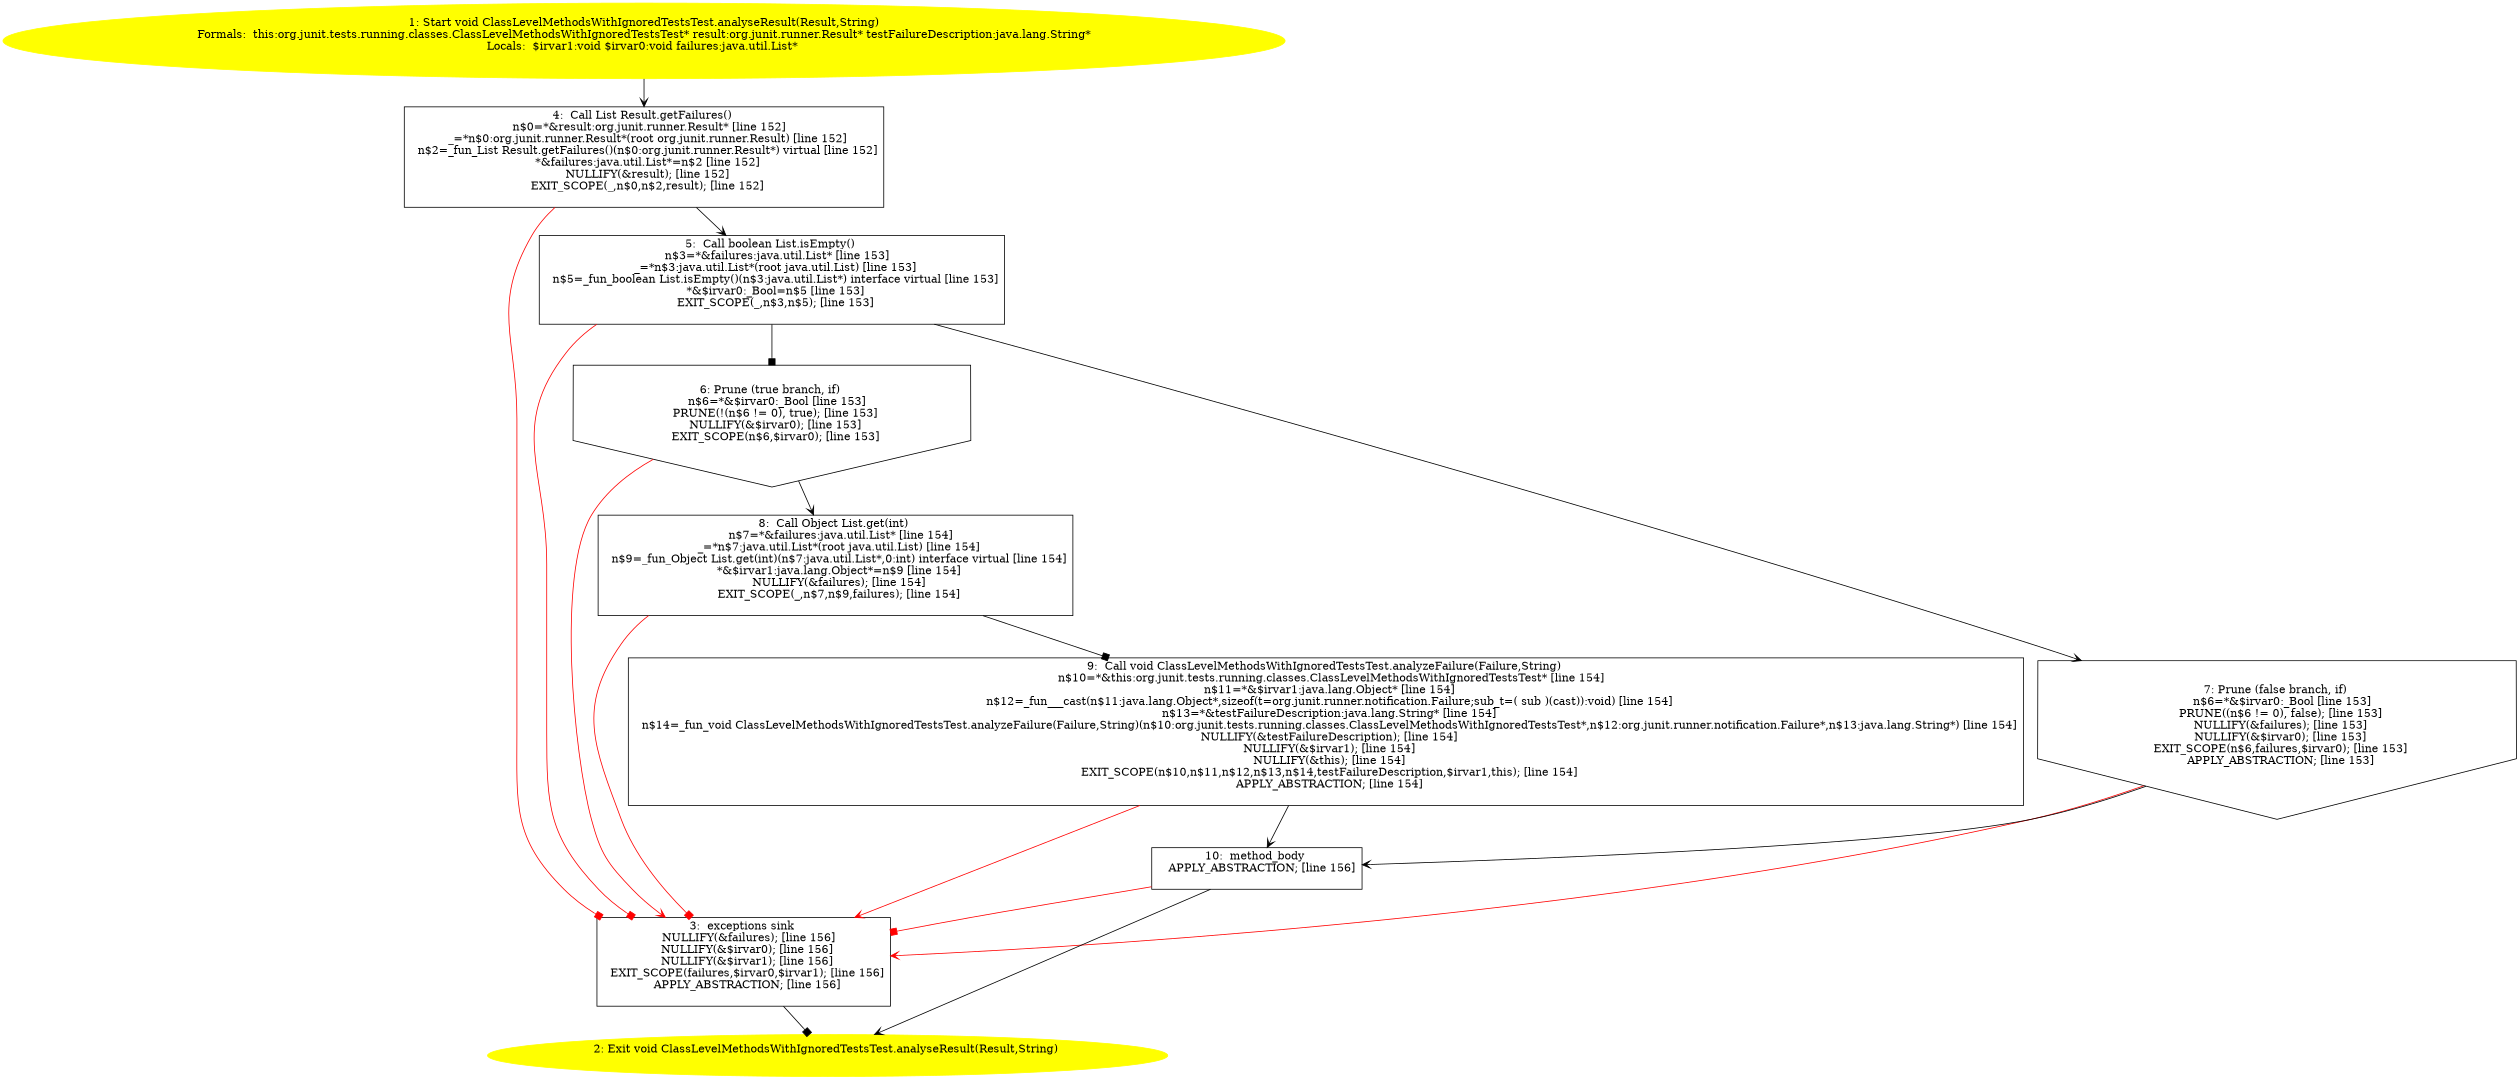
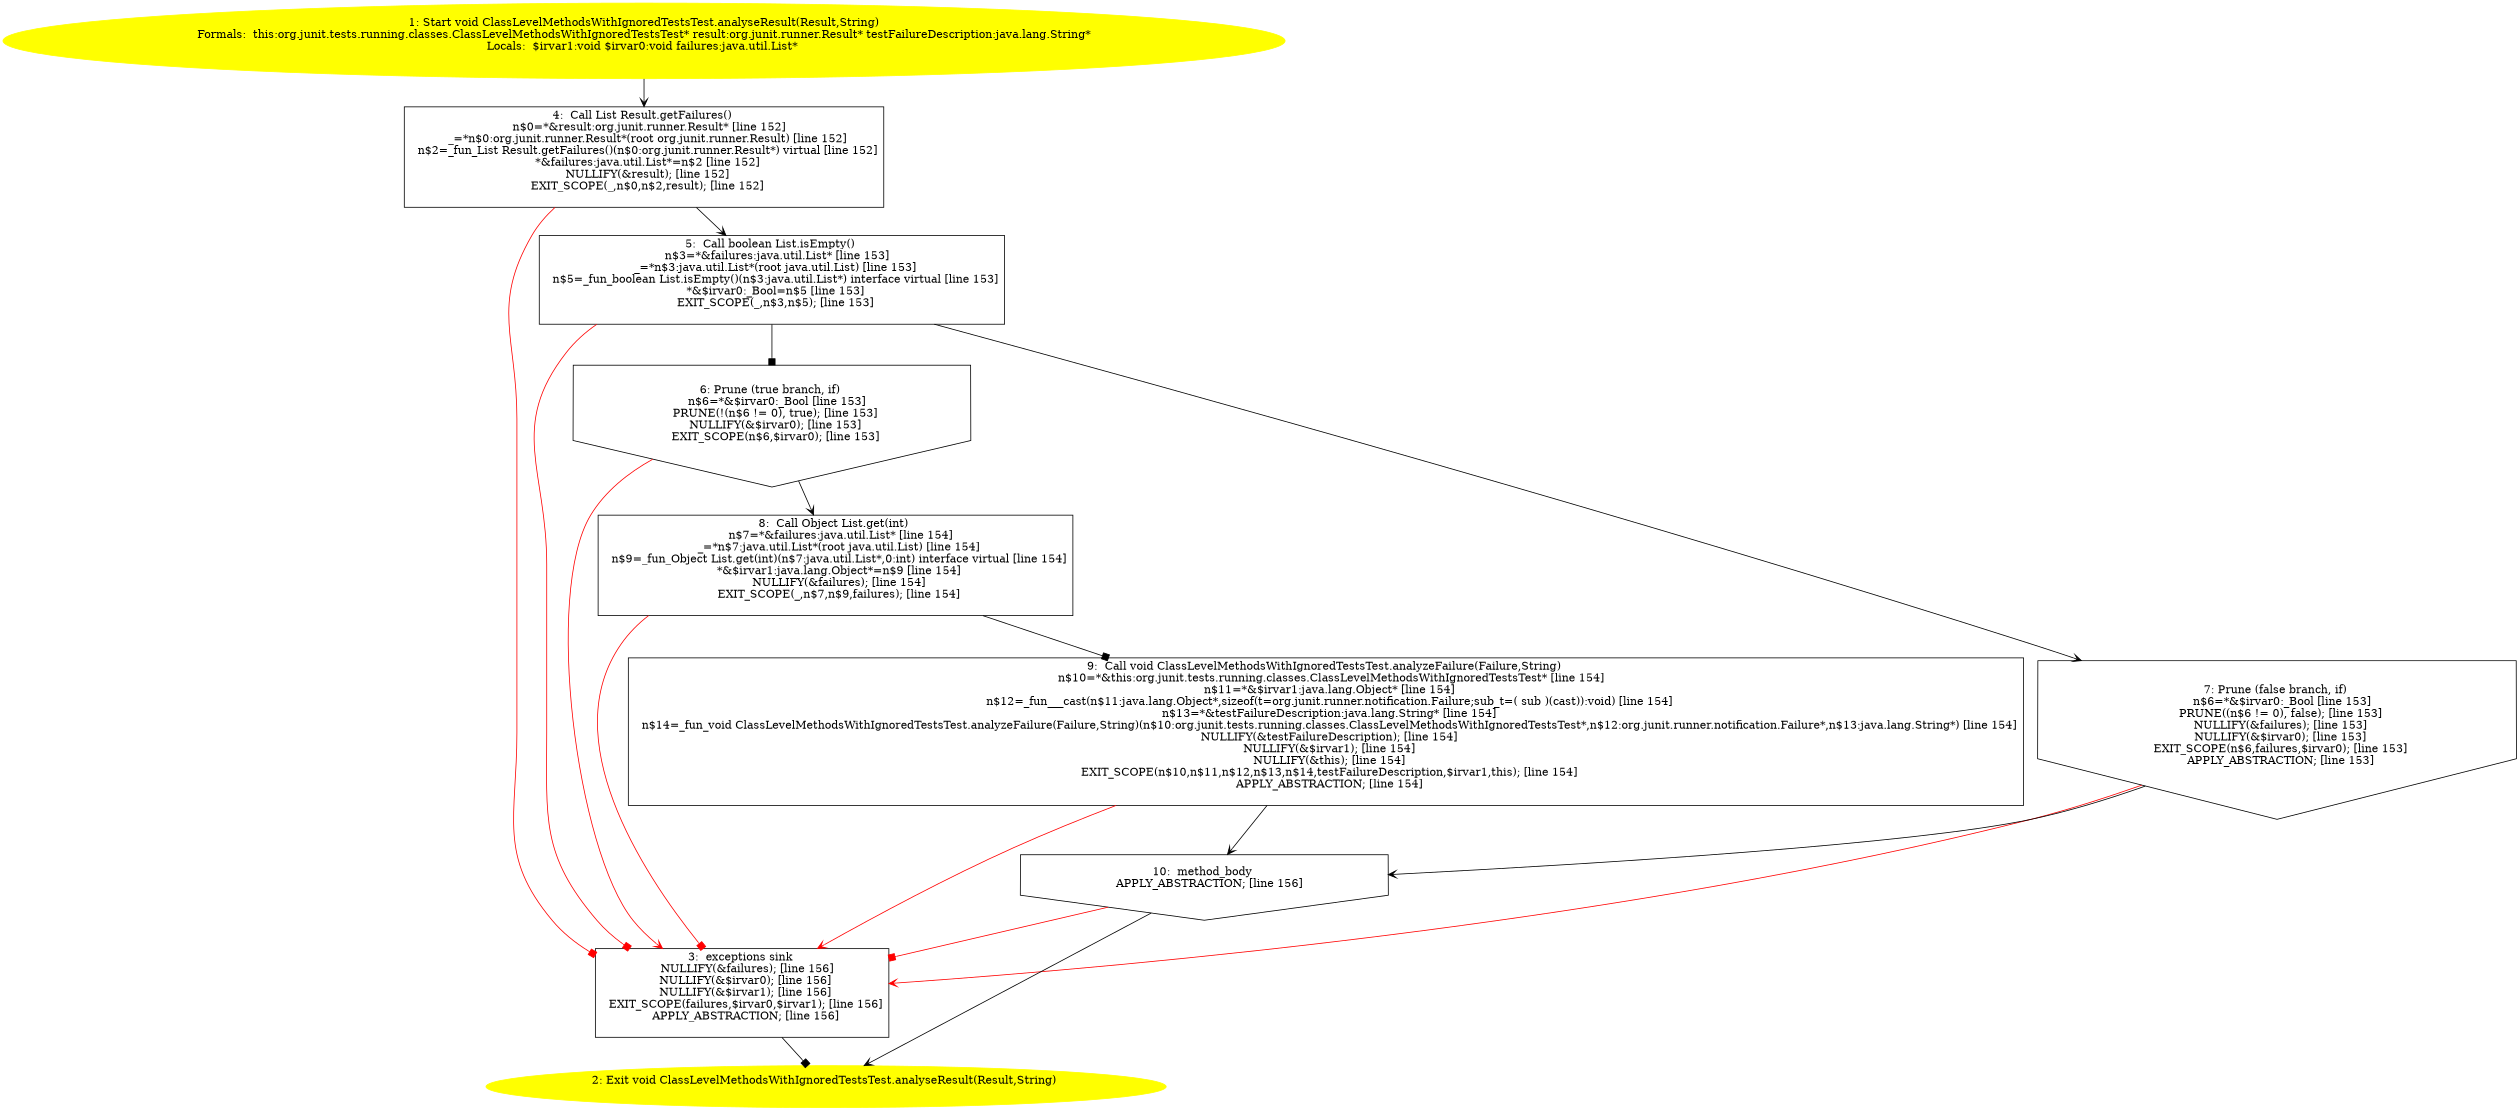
(1257, 868) -> (1204, 884)
